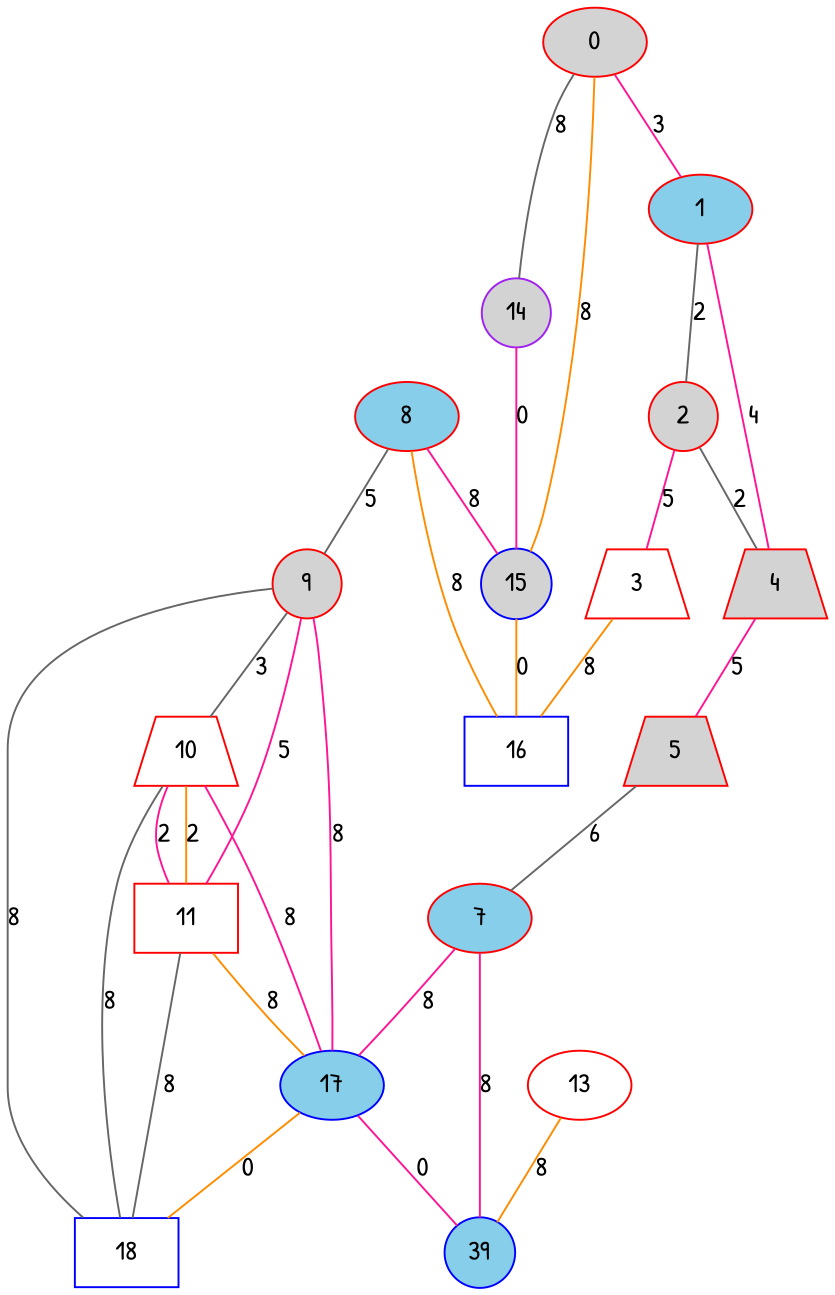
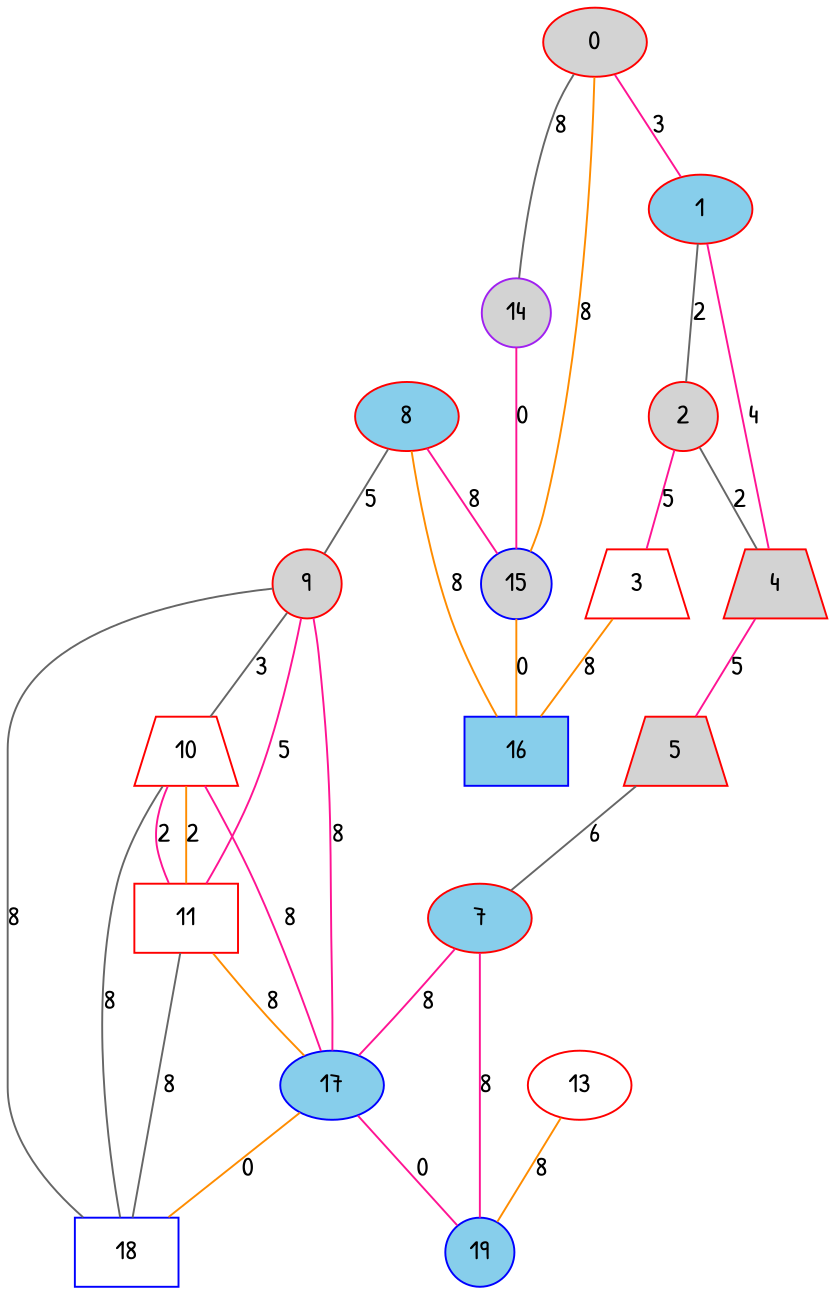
(516, 751) -> (516, 751)
(480, 1253) -> (480, 1252)
